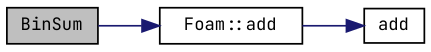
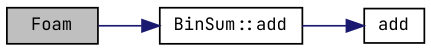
(52, 26) -> (52, 26)
(231, 26) -> (231, 26)
